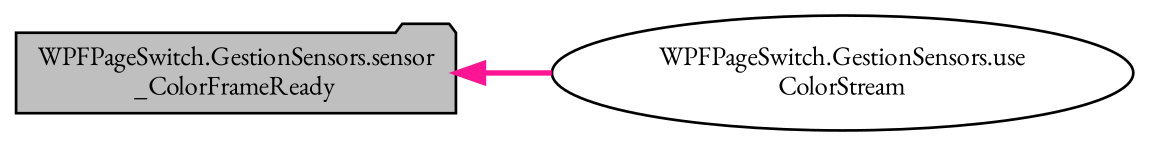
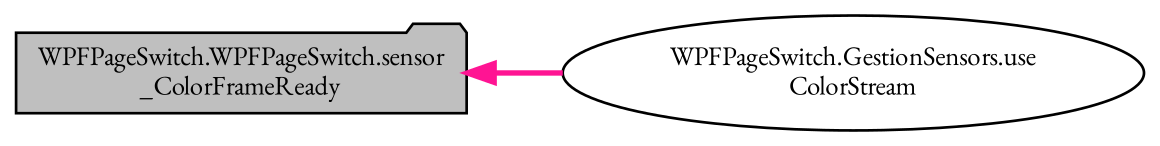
(236, 73) -> (241, 73)
